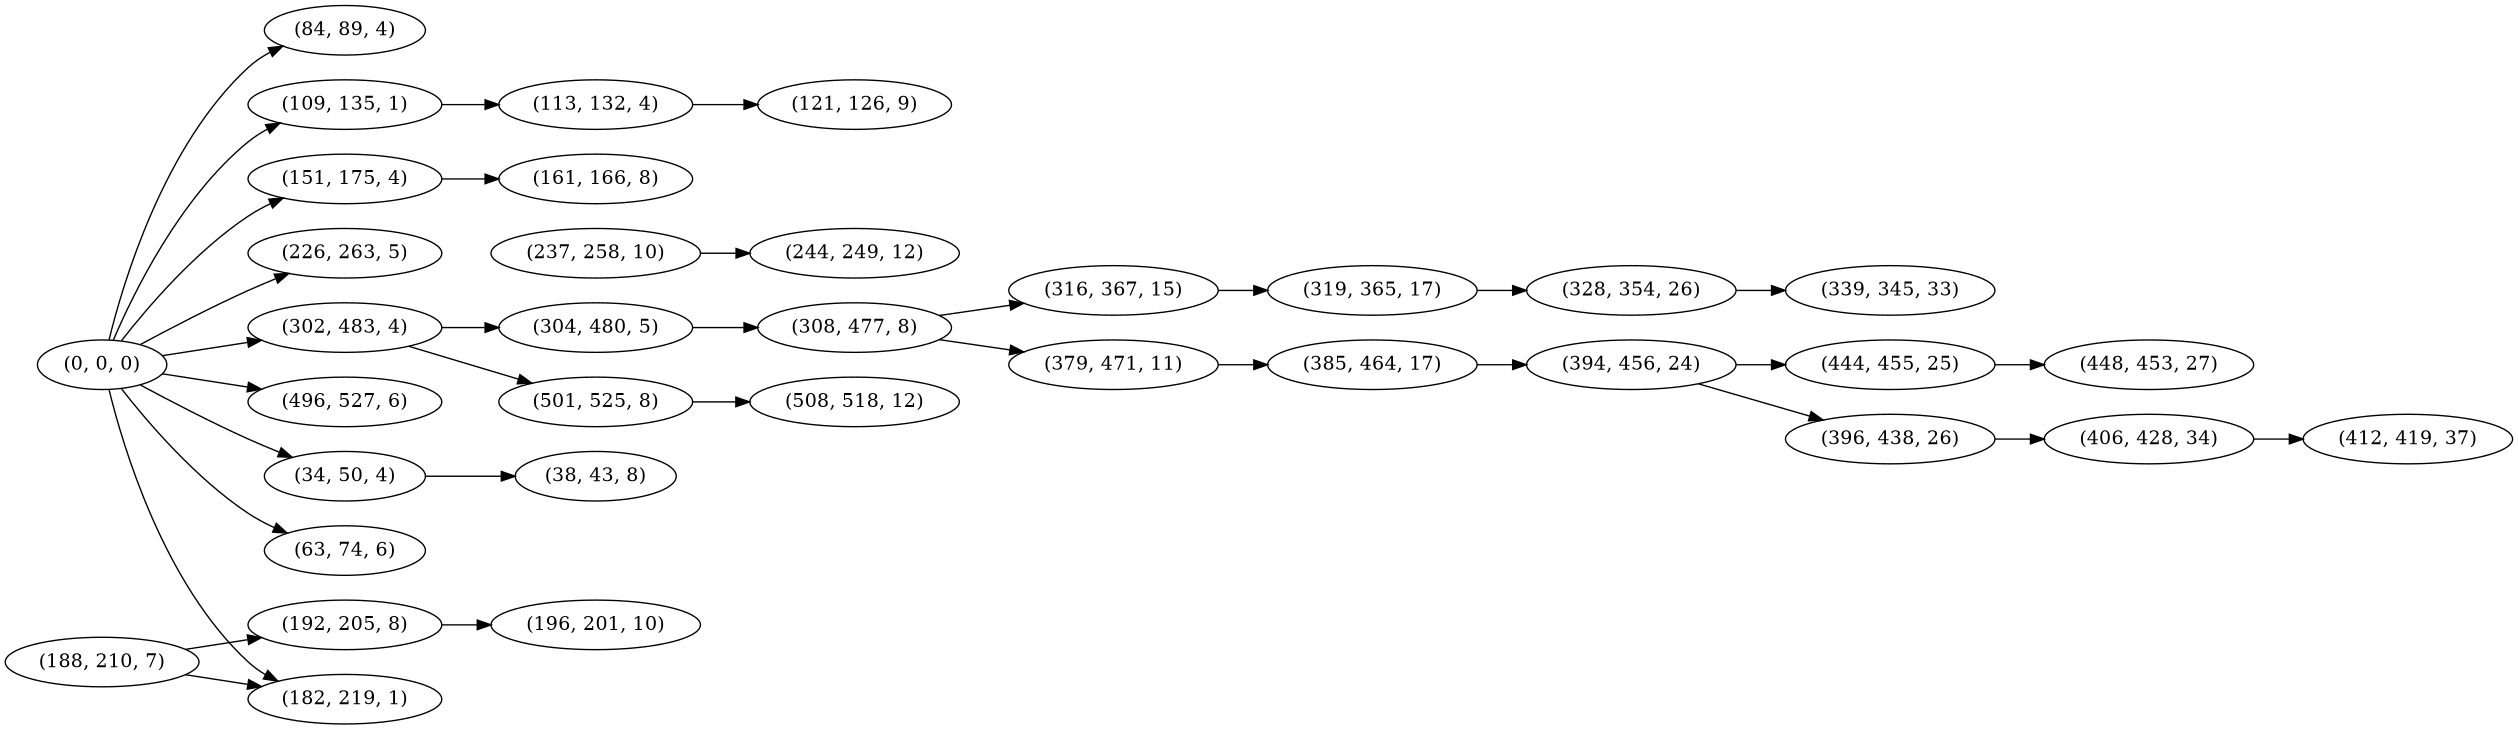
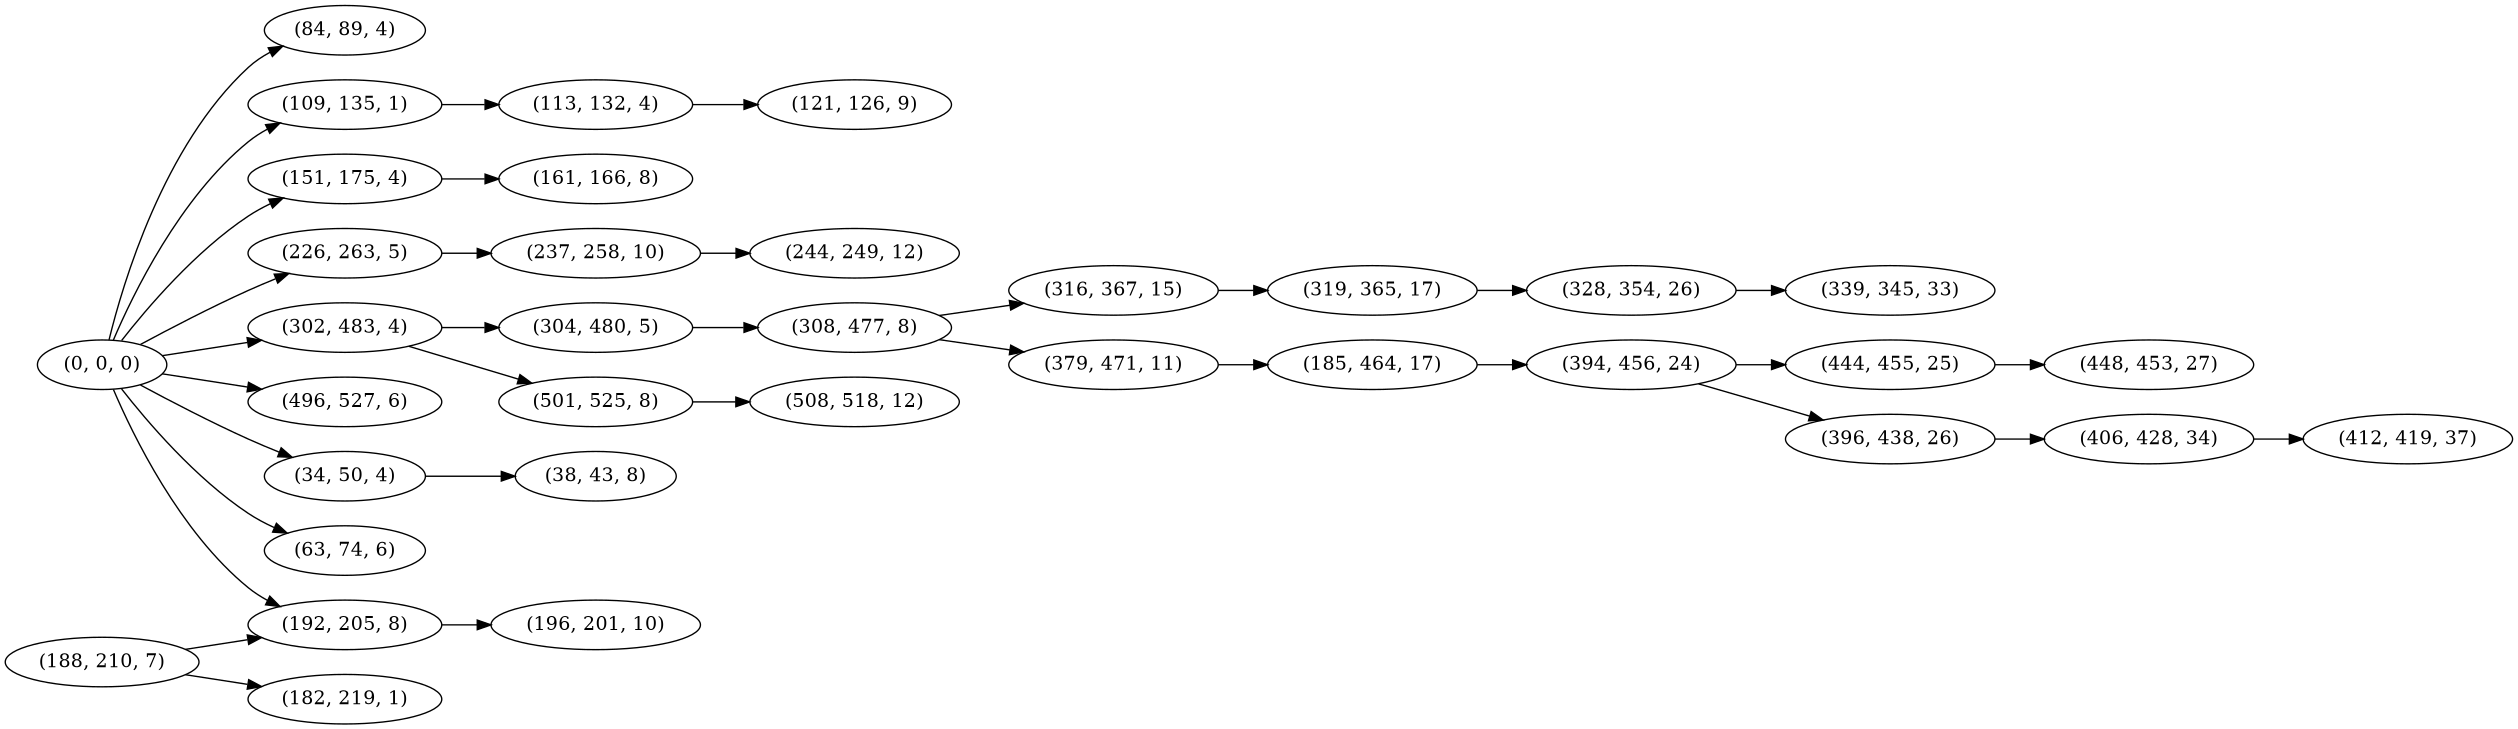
none -> (460, 253)
(1372, 365) -> (1372, 365)
(165, 545) -> (176, 506)
